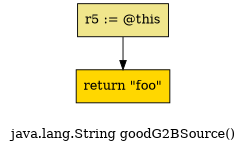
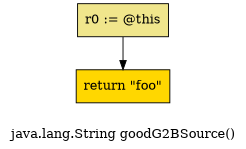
(123, 20) -> (123, 20)
